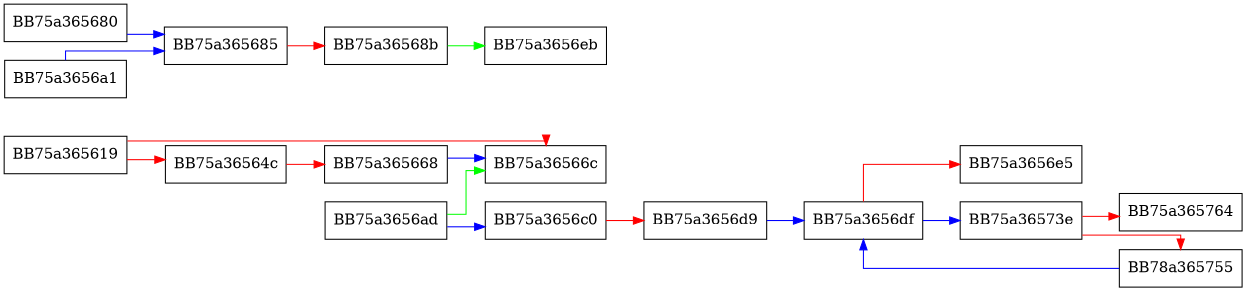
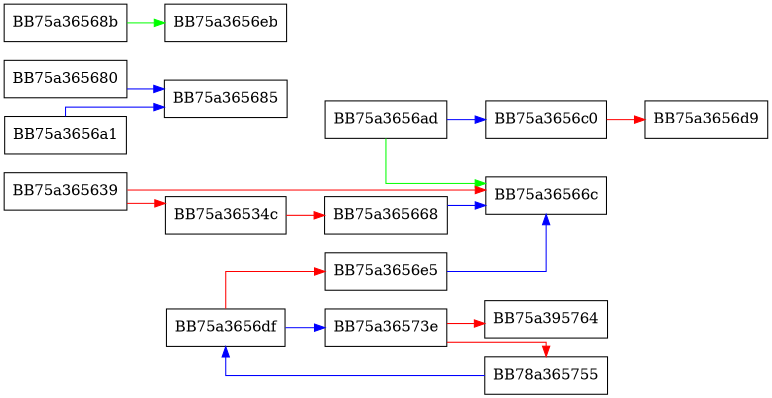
(301, 46) -> none
(66, 155) -> (66, 191)
(226, 164) -> (226, 215)
(1181, 212) -> (546, 319)
(780, 221) -> none
none -> (520, 272)
